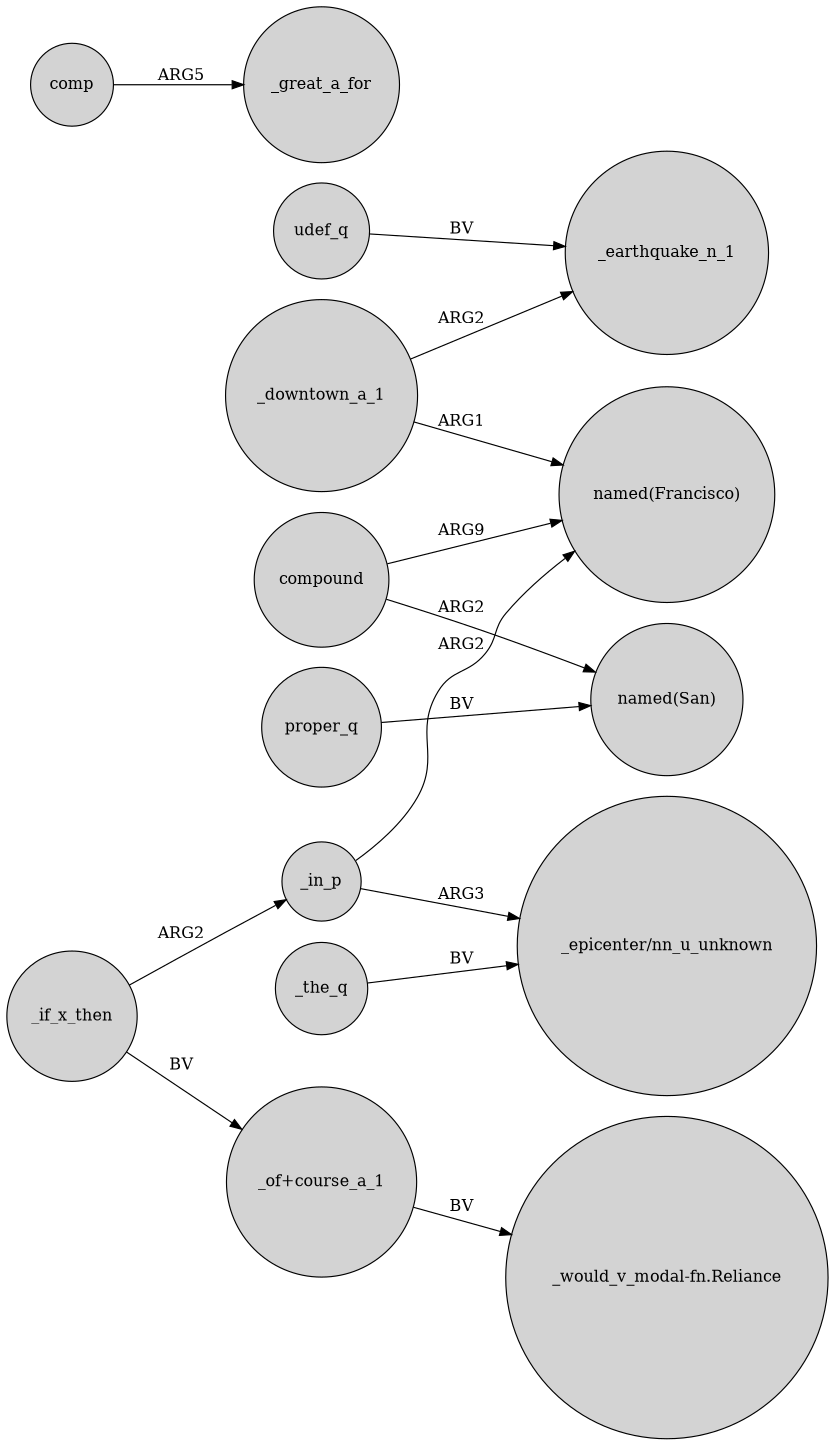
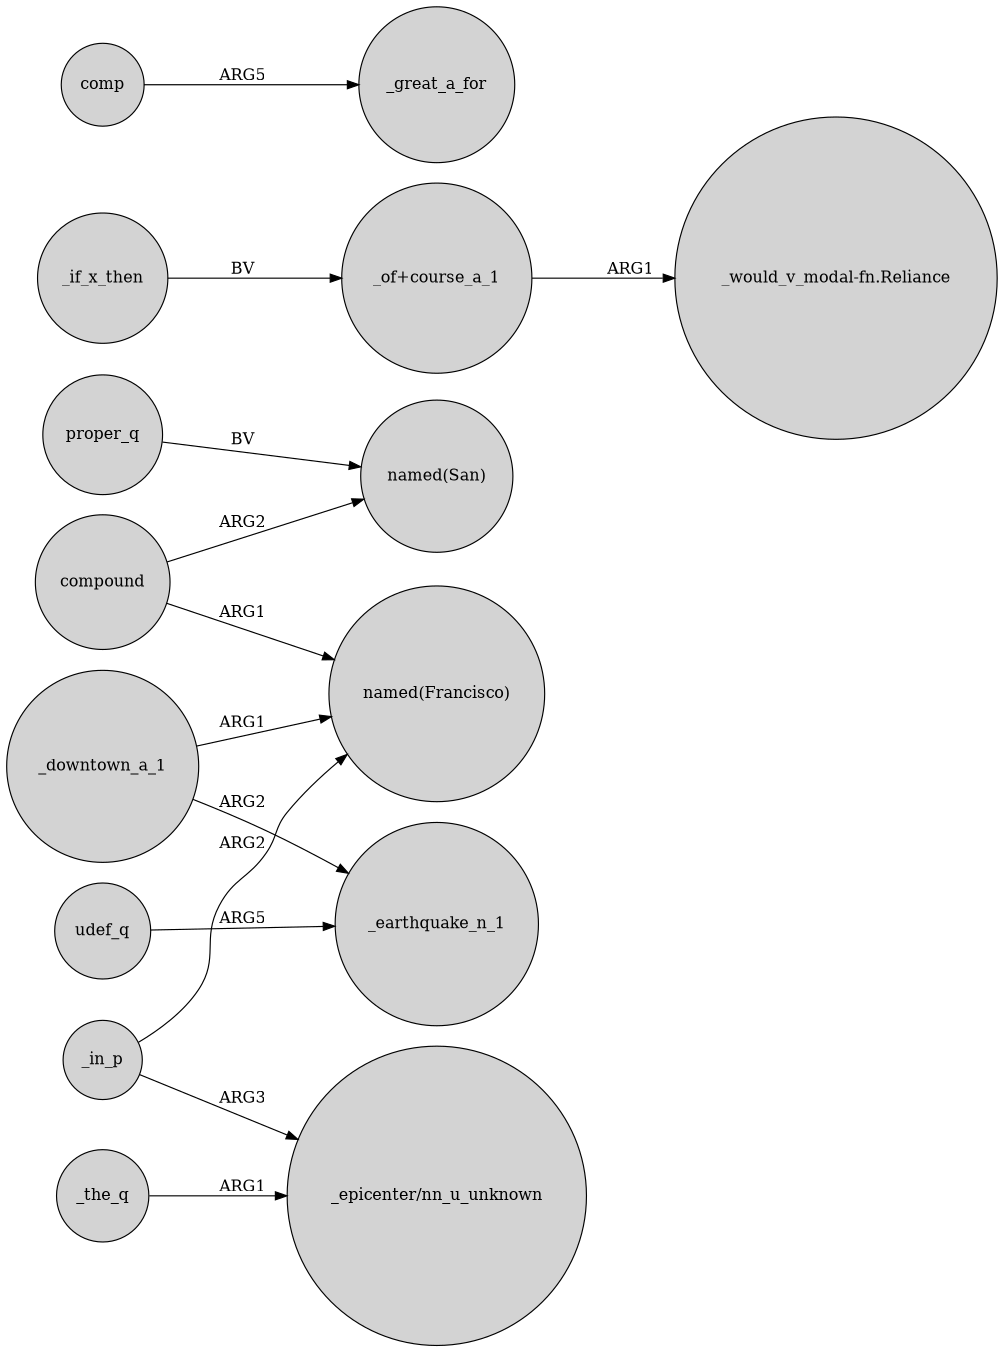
(462, 229) -> (243, 919)
(462, 531) -> (243, 613)
(202, 945) -> none
(462, 959) -> (243, 1187)
(462, 1207) -> (631, 270)
